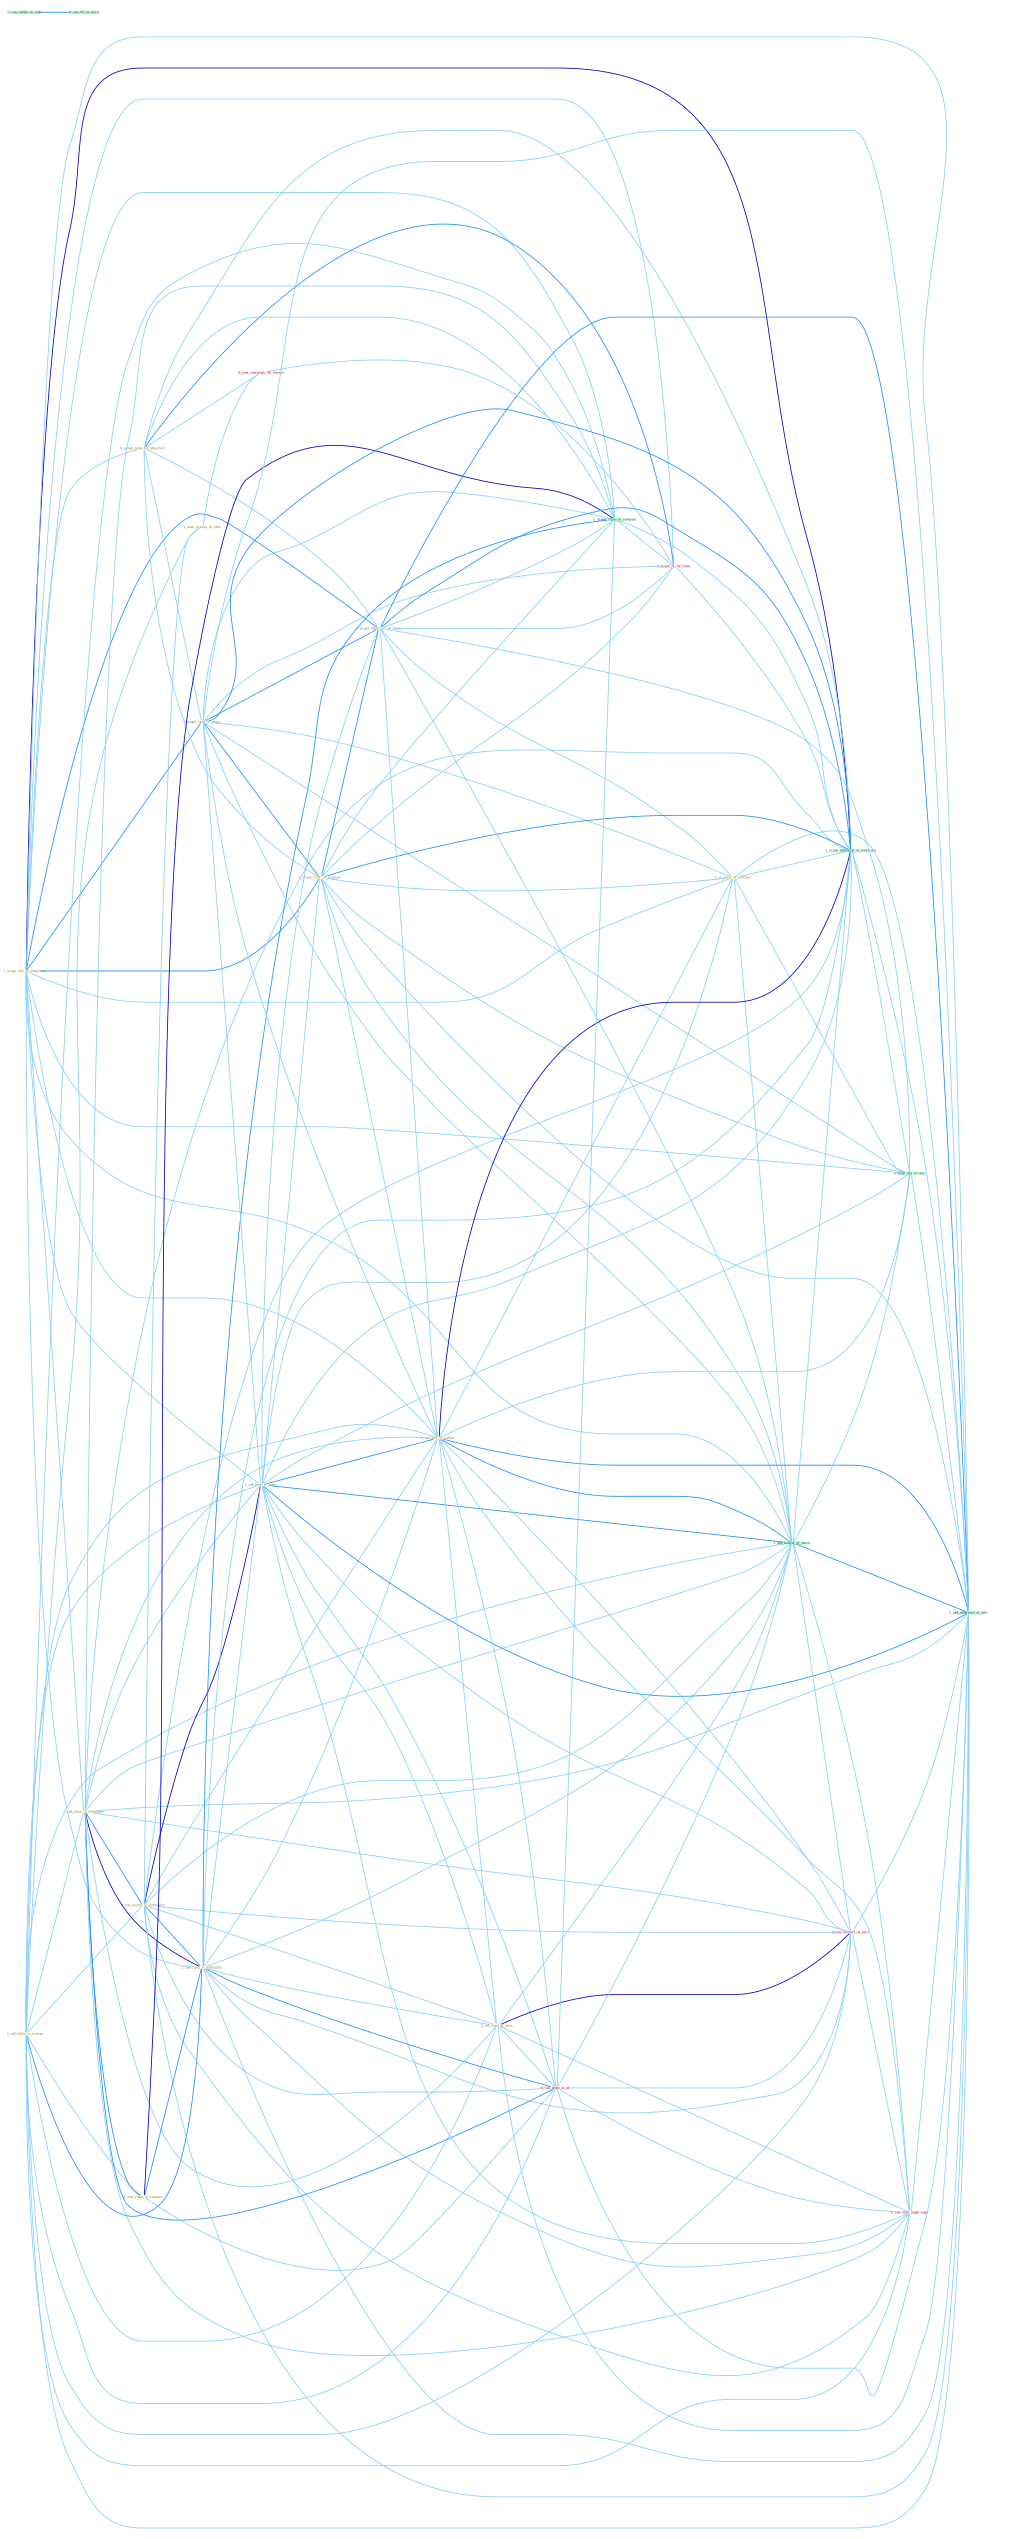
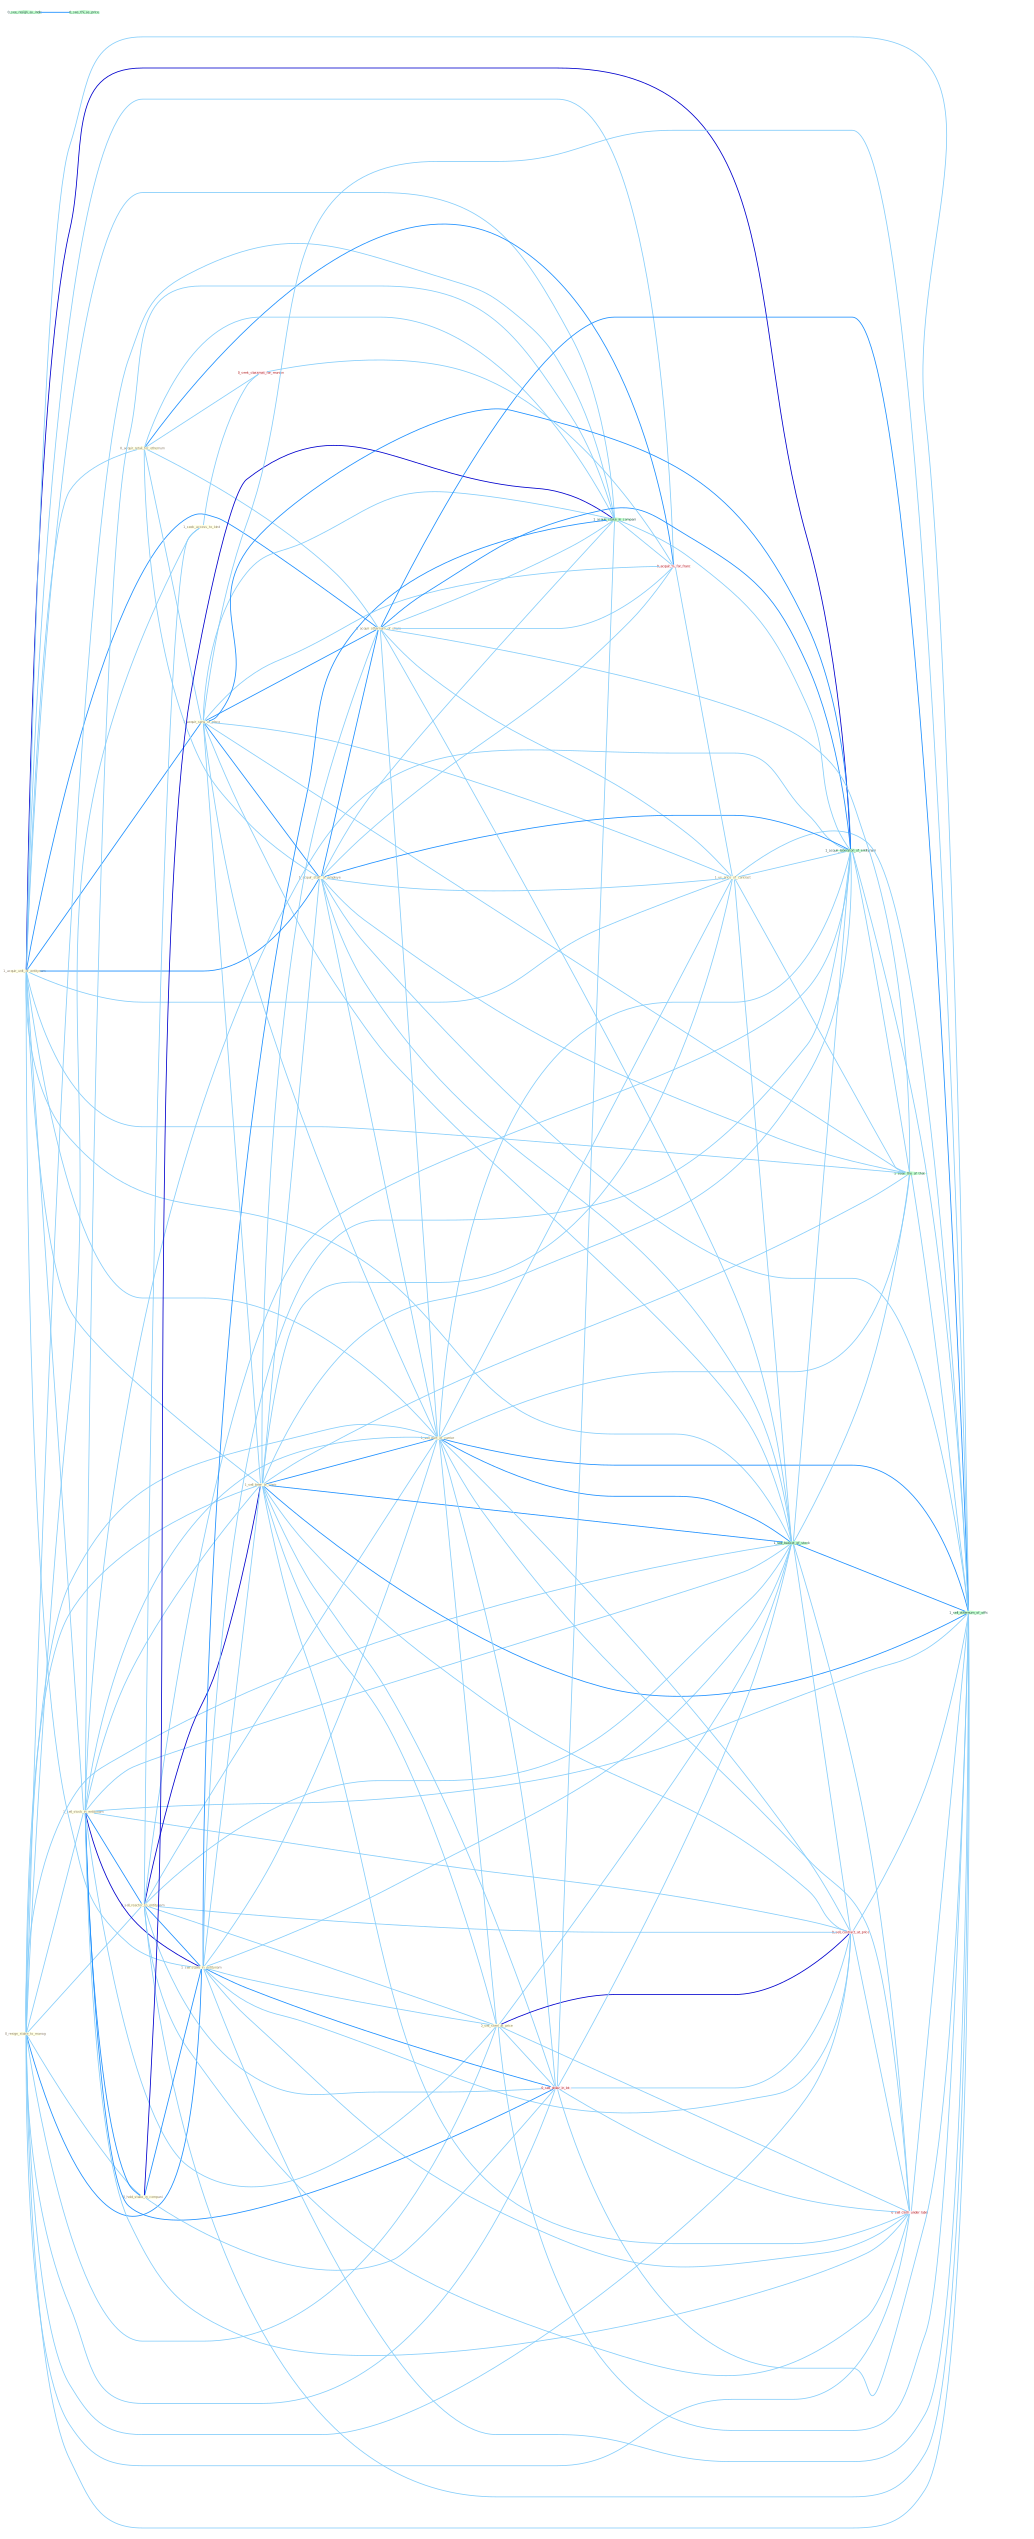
(619, 221) -> none
(781, 698) -> (704, 722)
(554, 1061) -> (554, 1061)
(25, 2034) -> (25, 2034)
